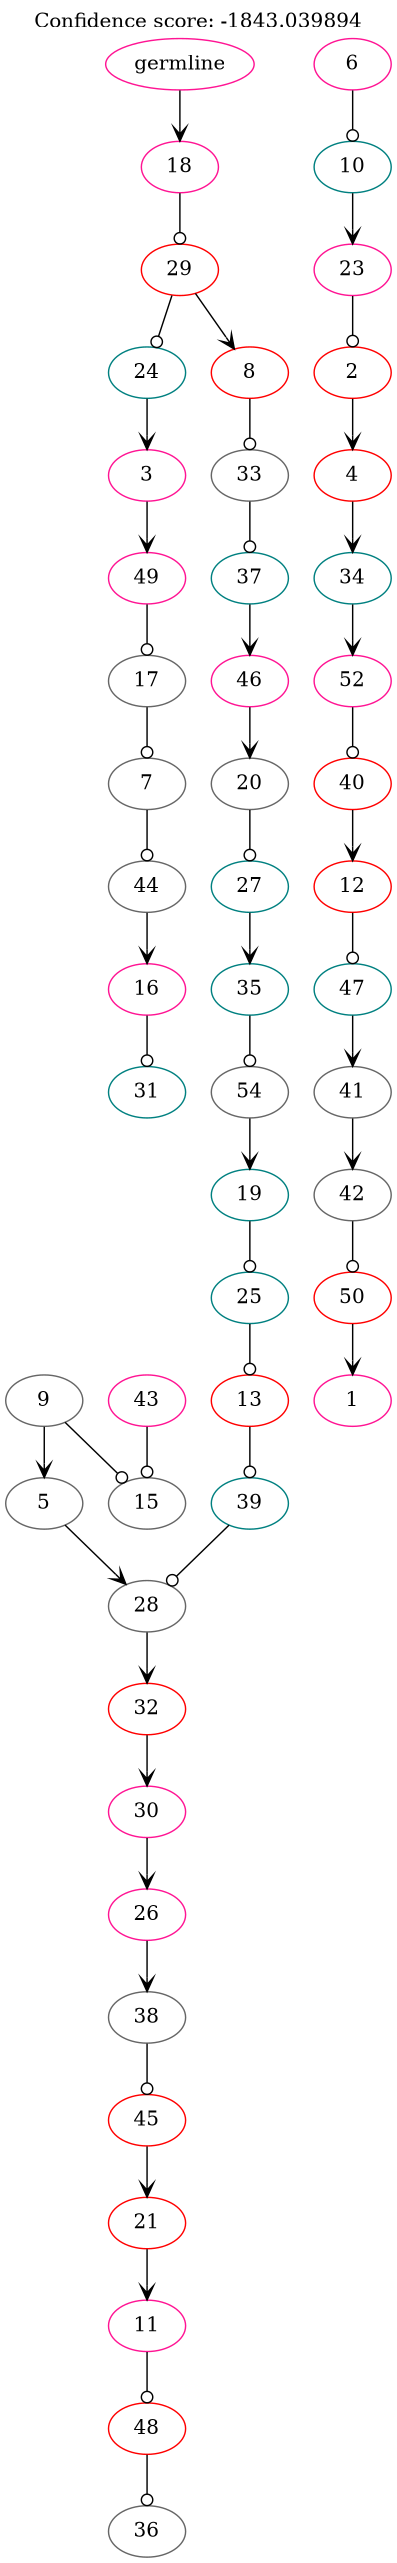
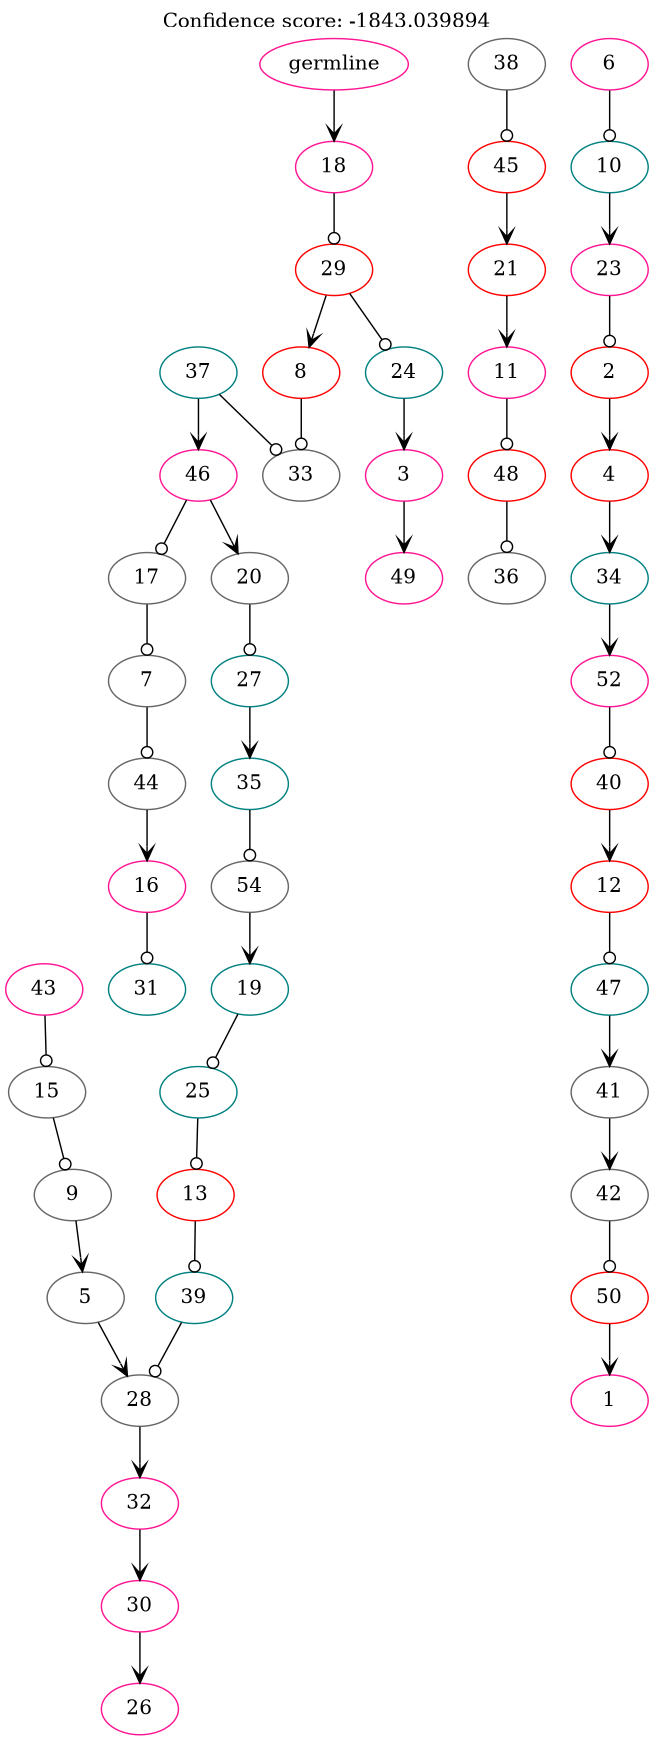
(250, 521) -> (246, 420)
(147, 624) -> (175, 522)
(91, 1448) -> (59, 1138)
(147, 1709) -> (140, 1503)
(147, 1959) -> none
